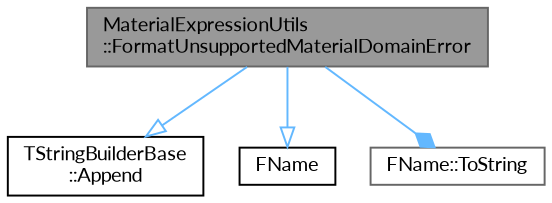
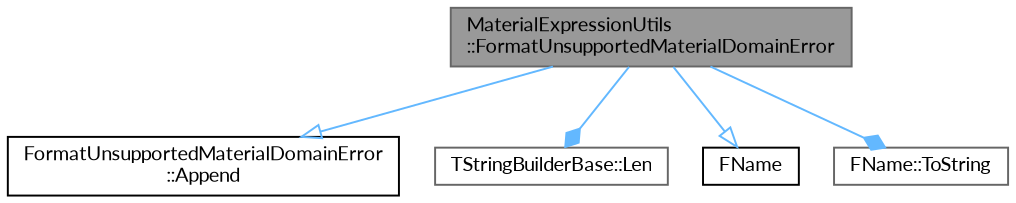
(106, 166) -> (203, 166)
none -> (551, 166)
